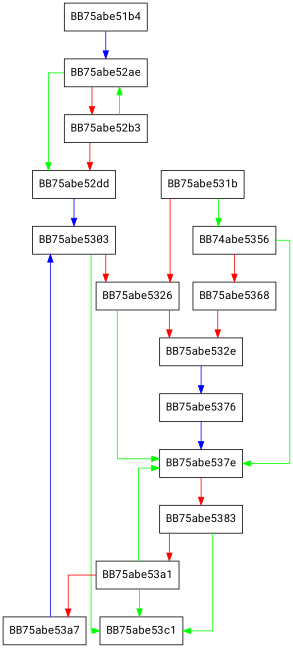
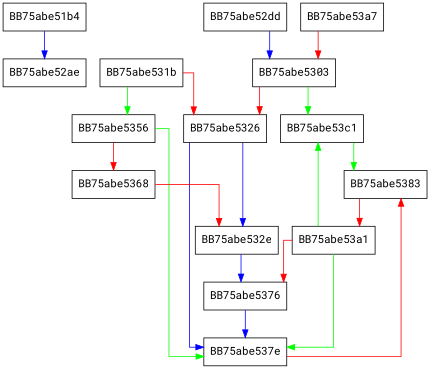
(48, 110) -> none
(106, 129) -> none
(234, 240) -> (114, 129)
(169, 320) -> (243, 181)
(117, 402) -> (189, 248)
(50, 439) -> (318, 41)
(68, 578) -> (284, 253)
(213, 593) -> (354, 153)
